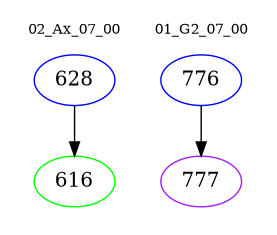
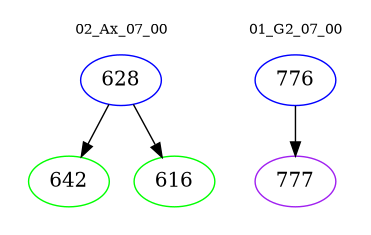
none -> (69, 181)
